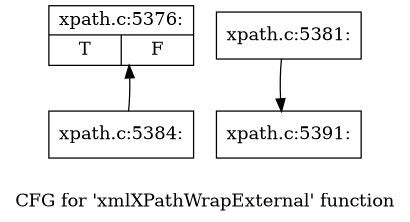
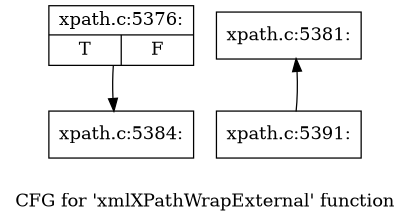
(280, 79) -> (297, 91)
(130, 95) -> (113, 82)
